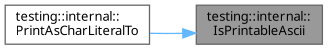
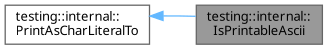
(166, 33) -> (180, 16)
